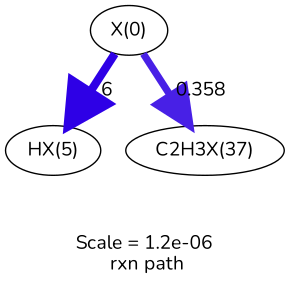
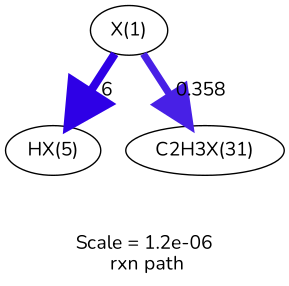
(129, 30) -> (129, 30)
(205, 150) -> (205, 150)
